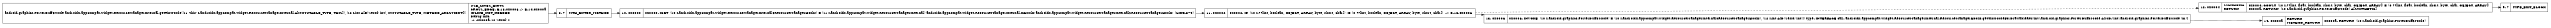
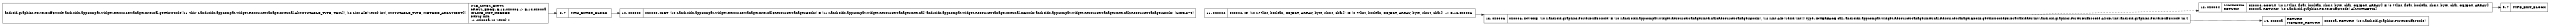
(1836, 10) -> (2114, 13)
(589, 13) -> (589, 13)
(1199, 13) -> none
